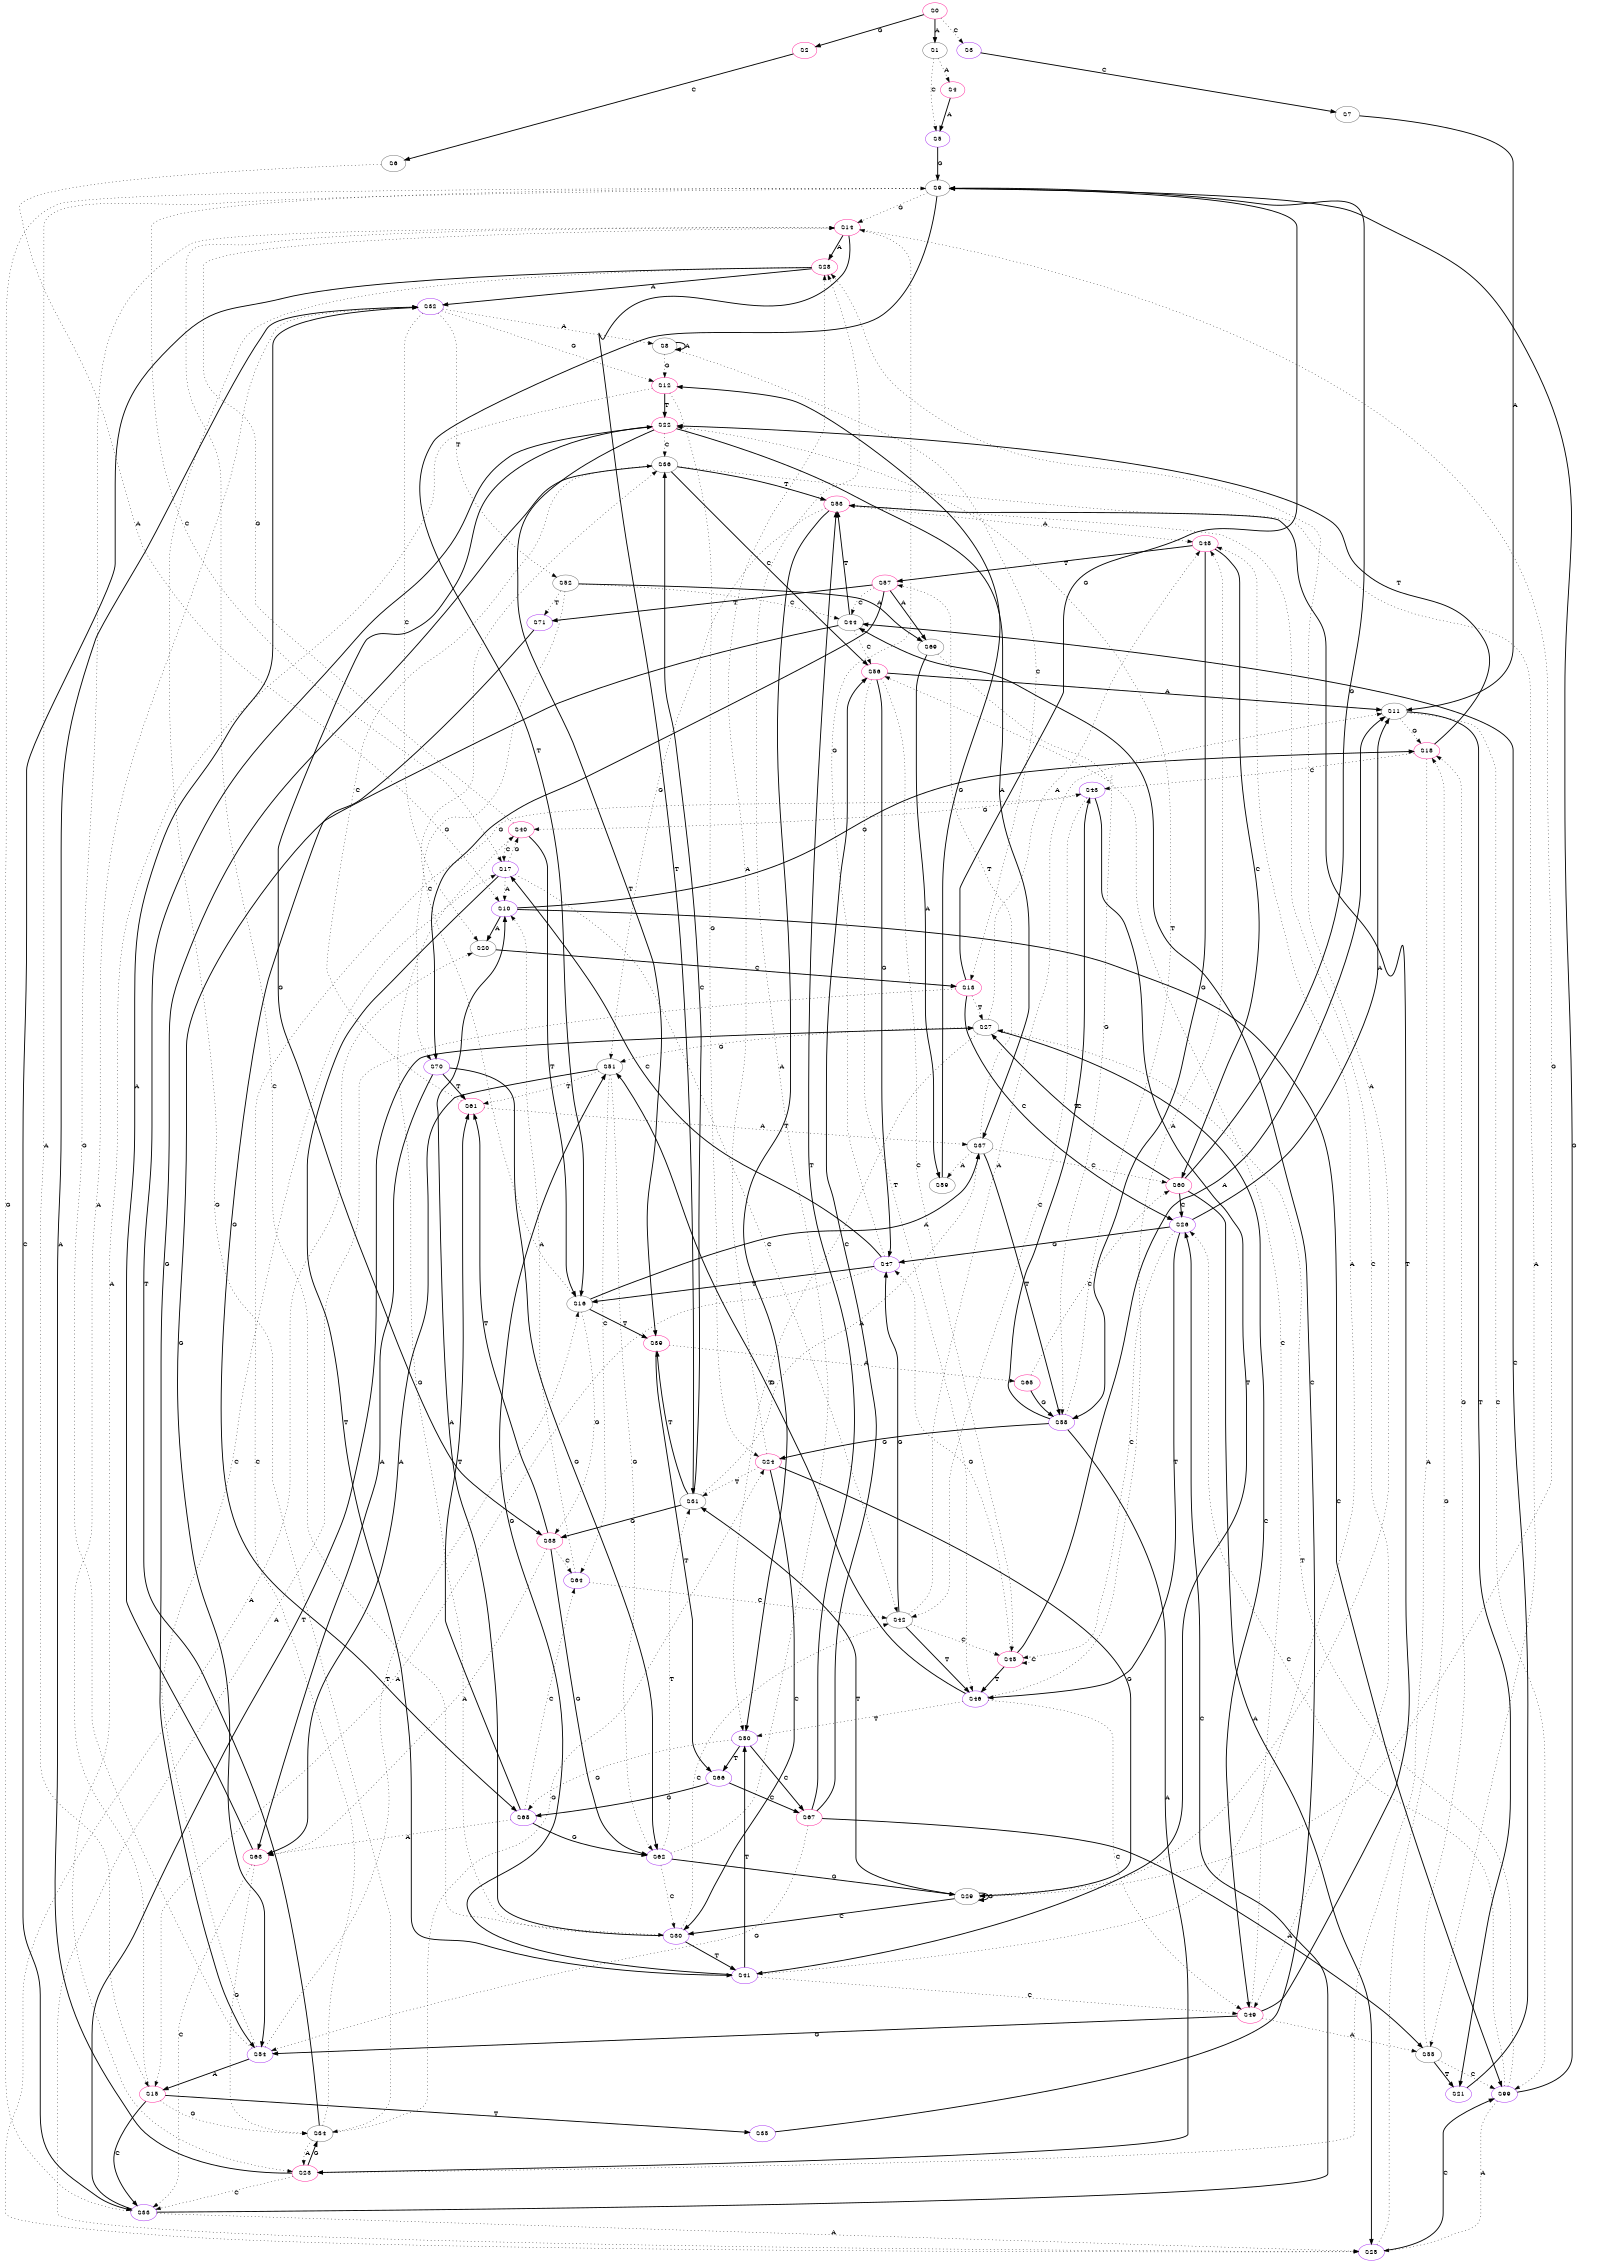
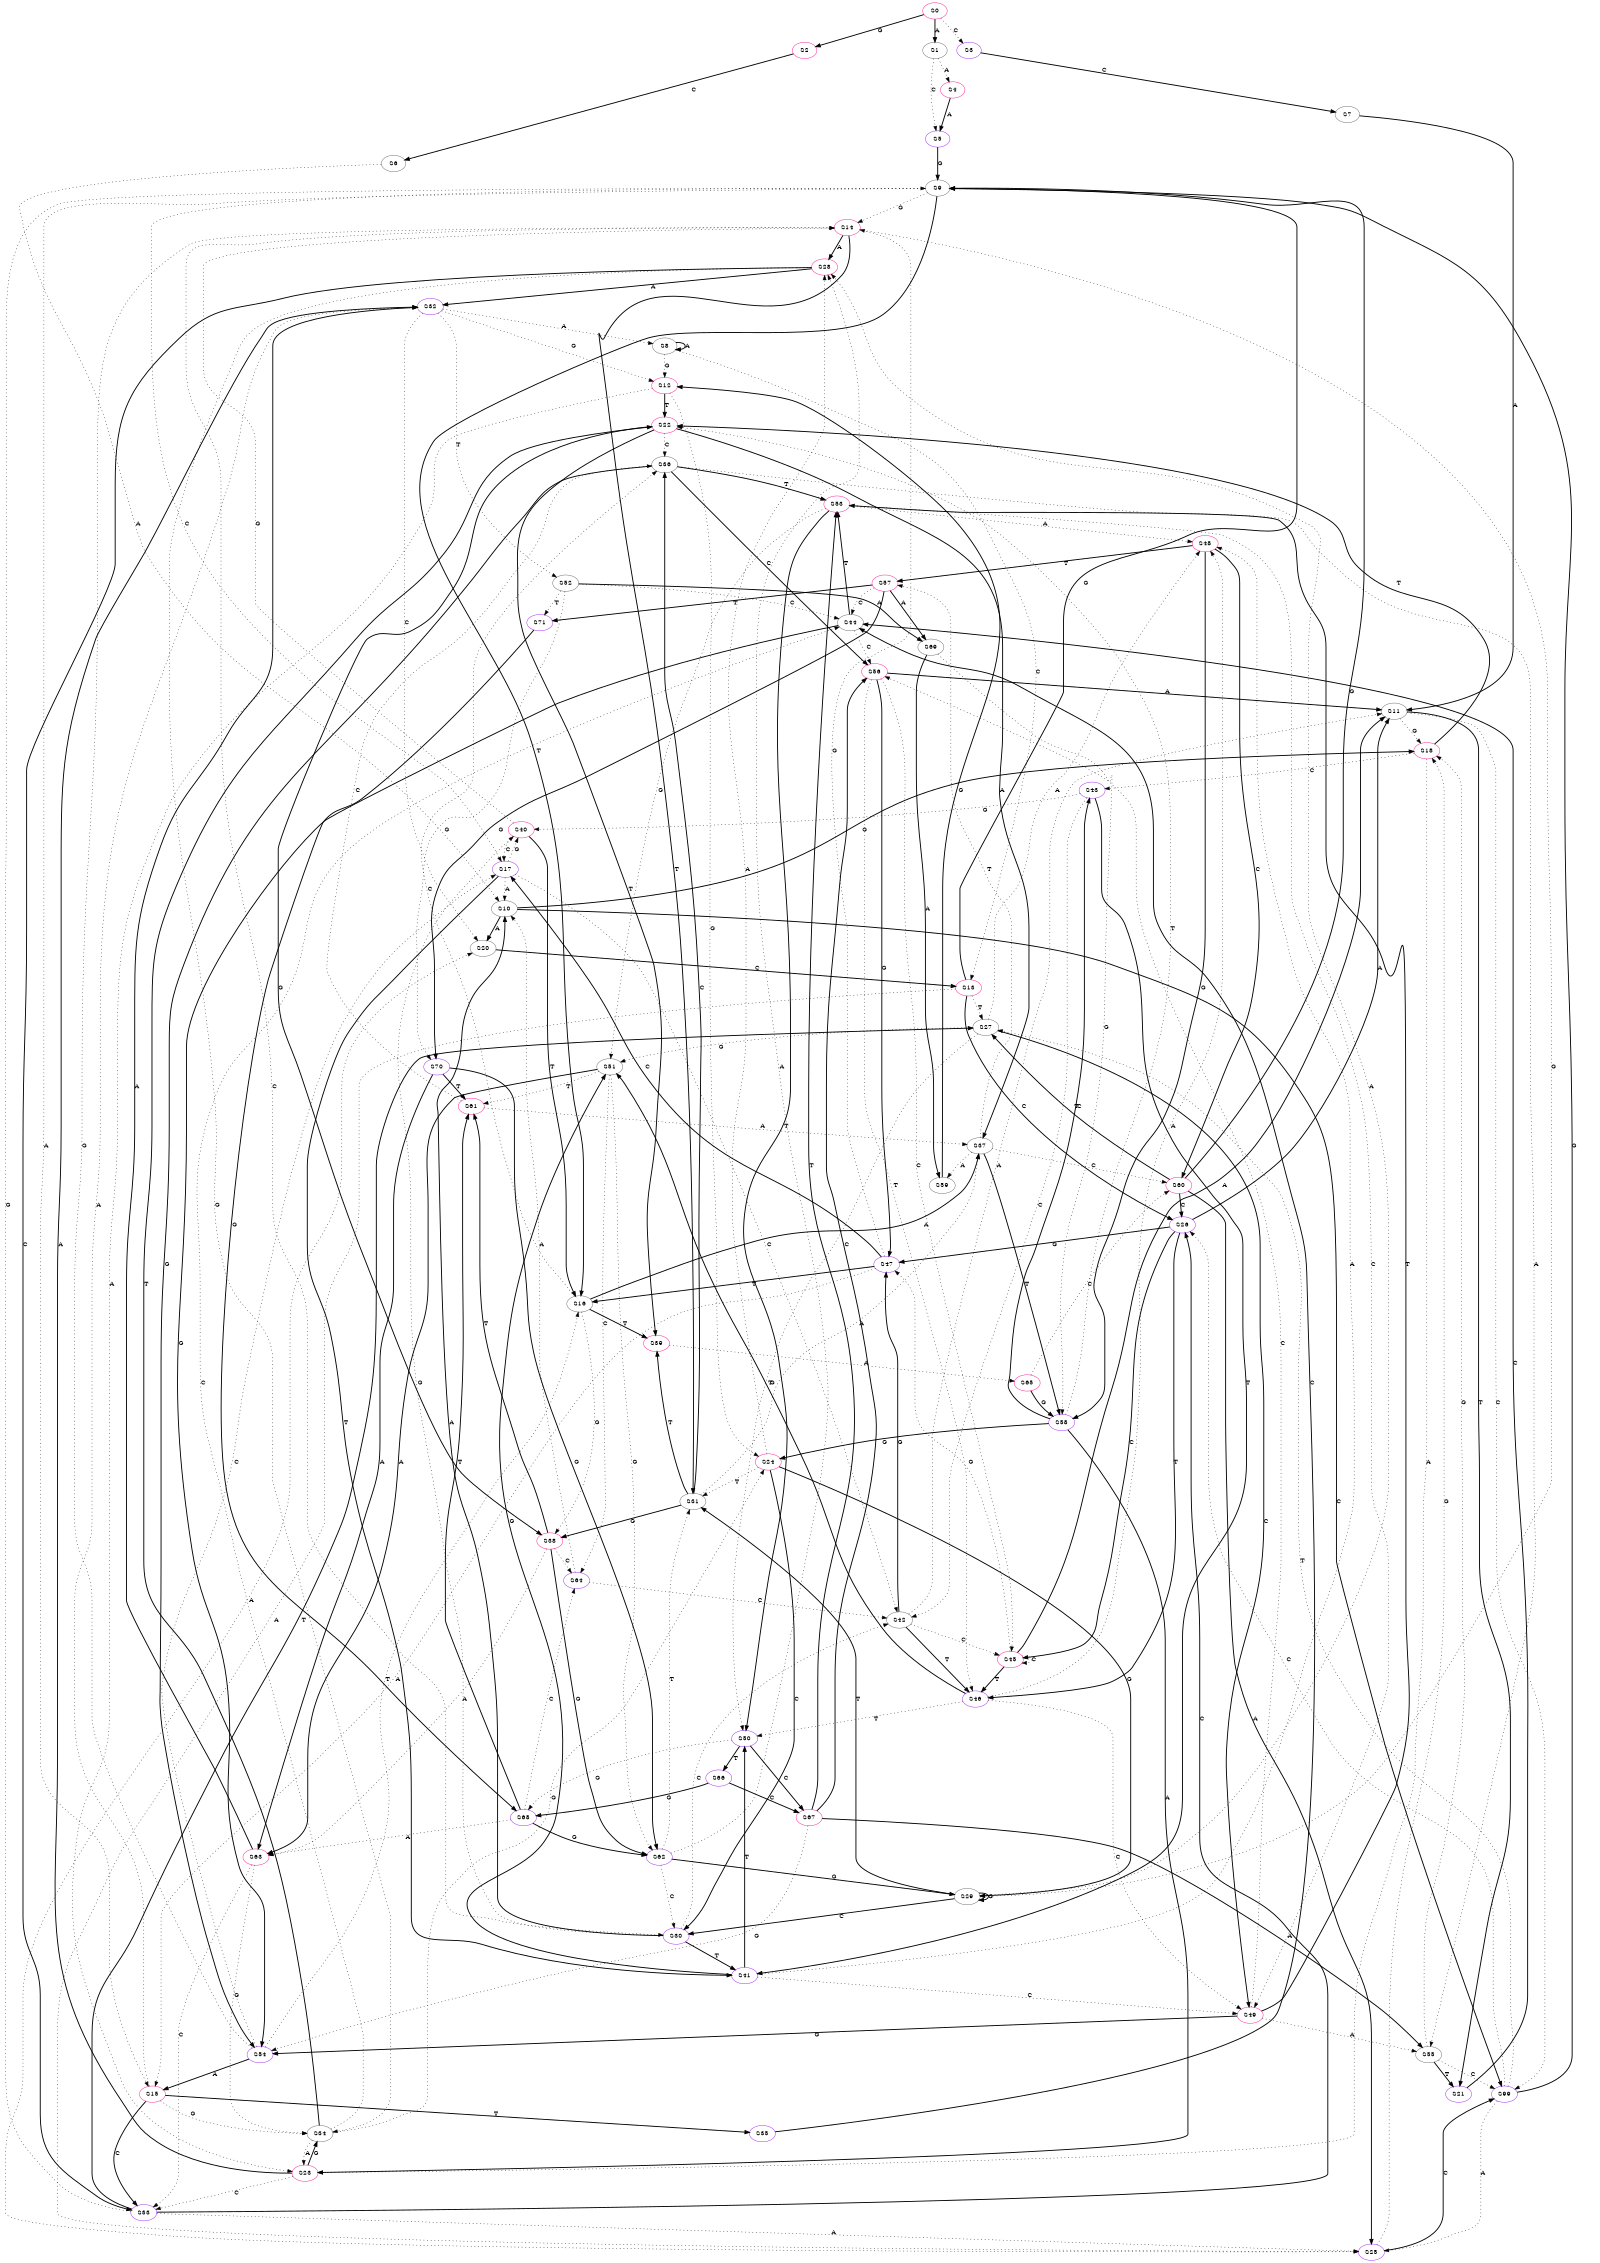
(504, 909) -> (504, 909)
(256, 1148) -> (198, 1219)
(1126, 1466) -> (1126, 1466)
(684, 1561) -> none
